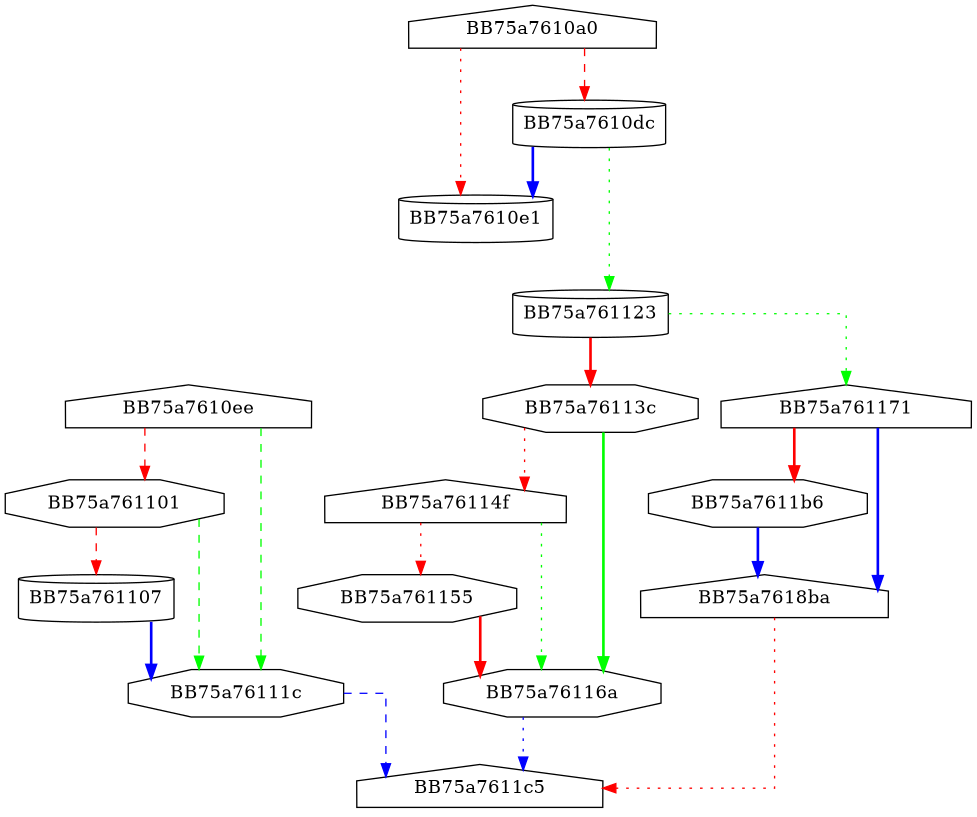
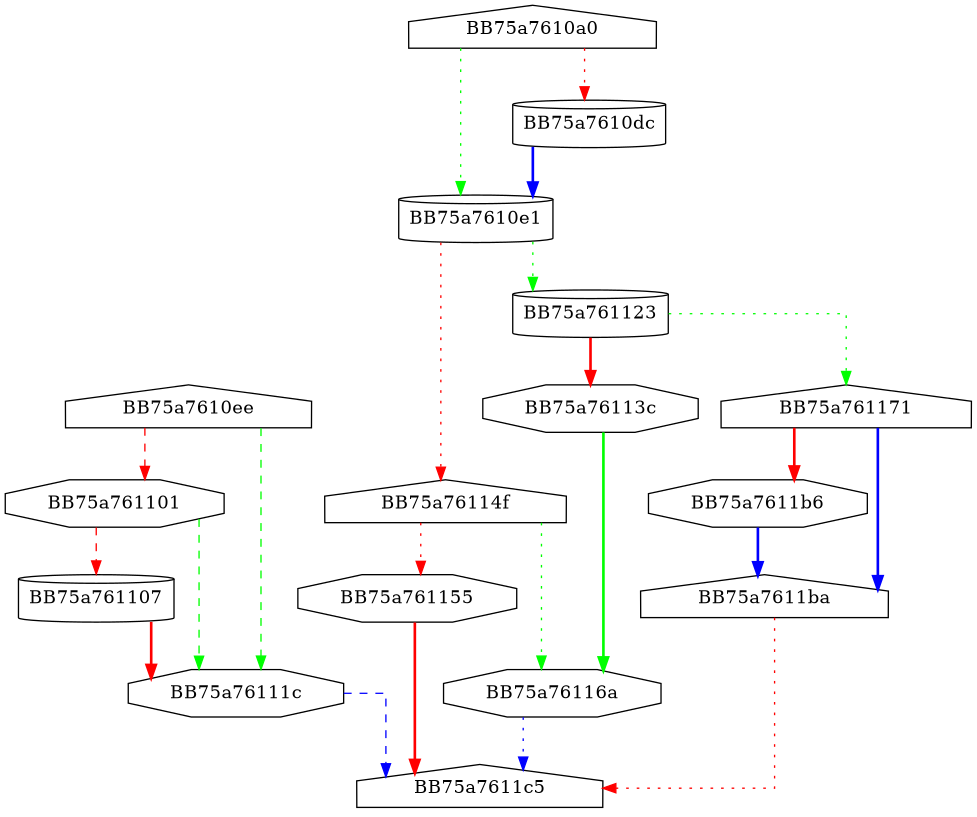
(585, 68) -> (585, 68)
(461, 115) -> (461, 115)
(609, 212) -> (533, 260)
(525, 453) -> (441, 355)
(764, 598) -> (764, 598)
(480, 639) -> (415, 691)
(151, 643) -> (151, 643)
